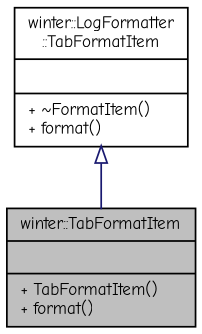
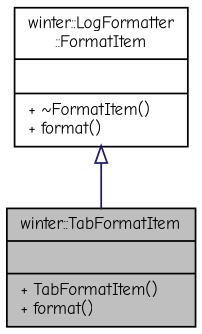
(101, 42) -> (101, 42)
